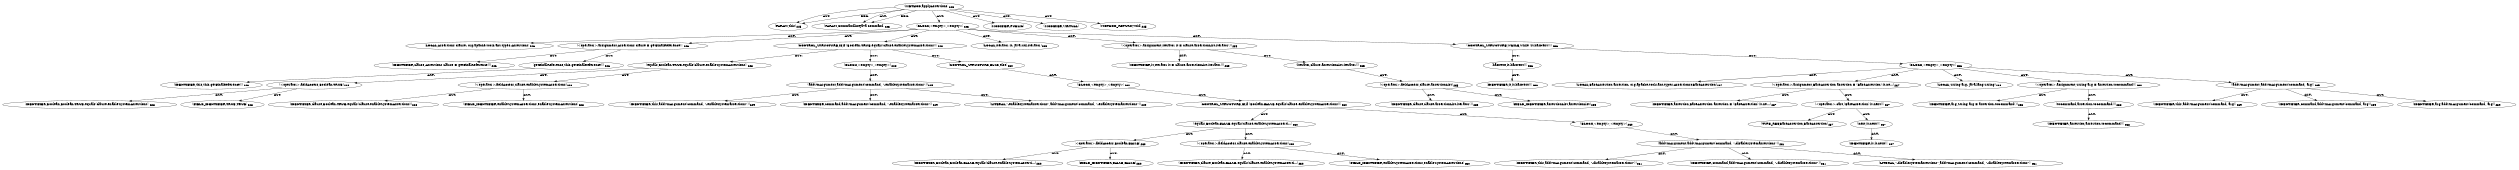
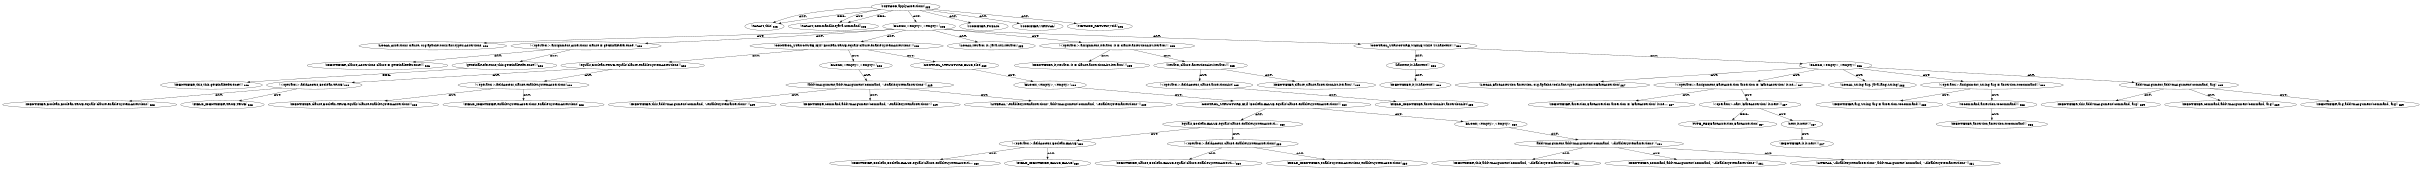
(432, 75) -> (387, 75)
(1426, 94) -> (1257, 75)
(1832, 114) -> (1745, 114)
